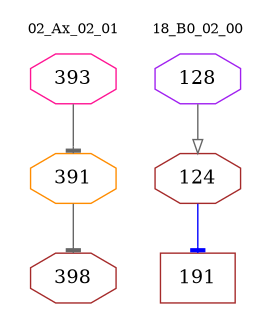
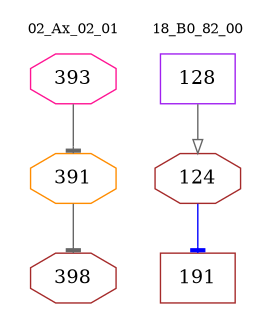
(198, 30) -> (198, 30)
(198, 79) -> (198, 79)
